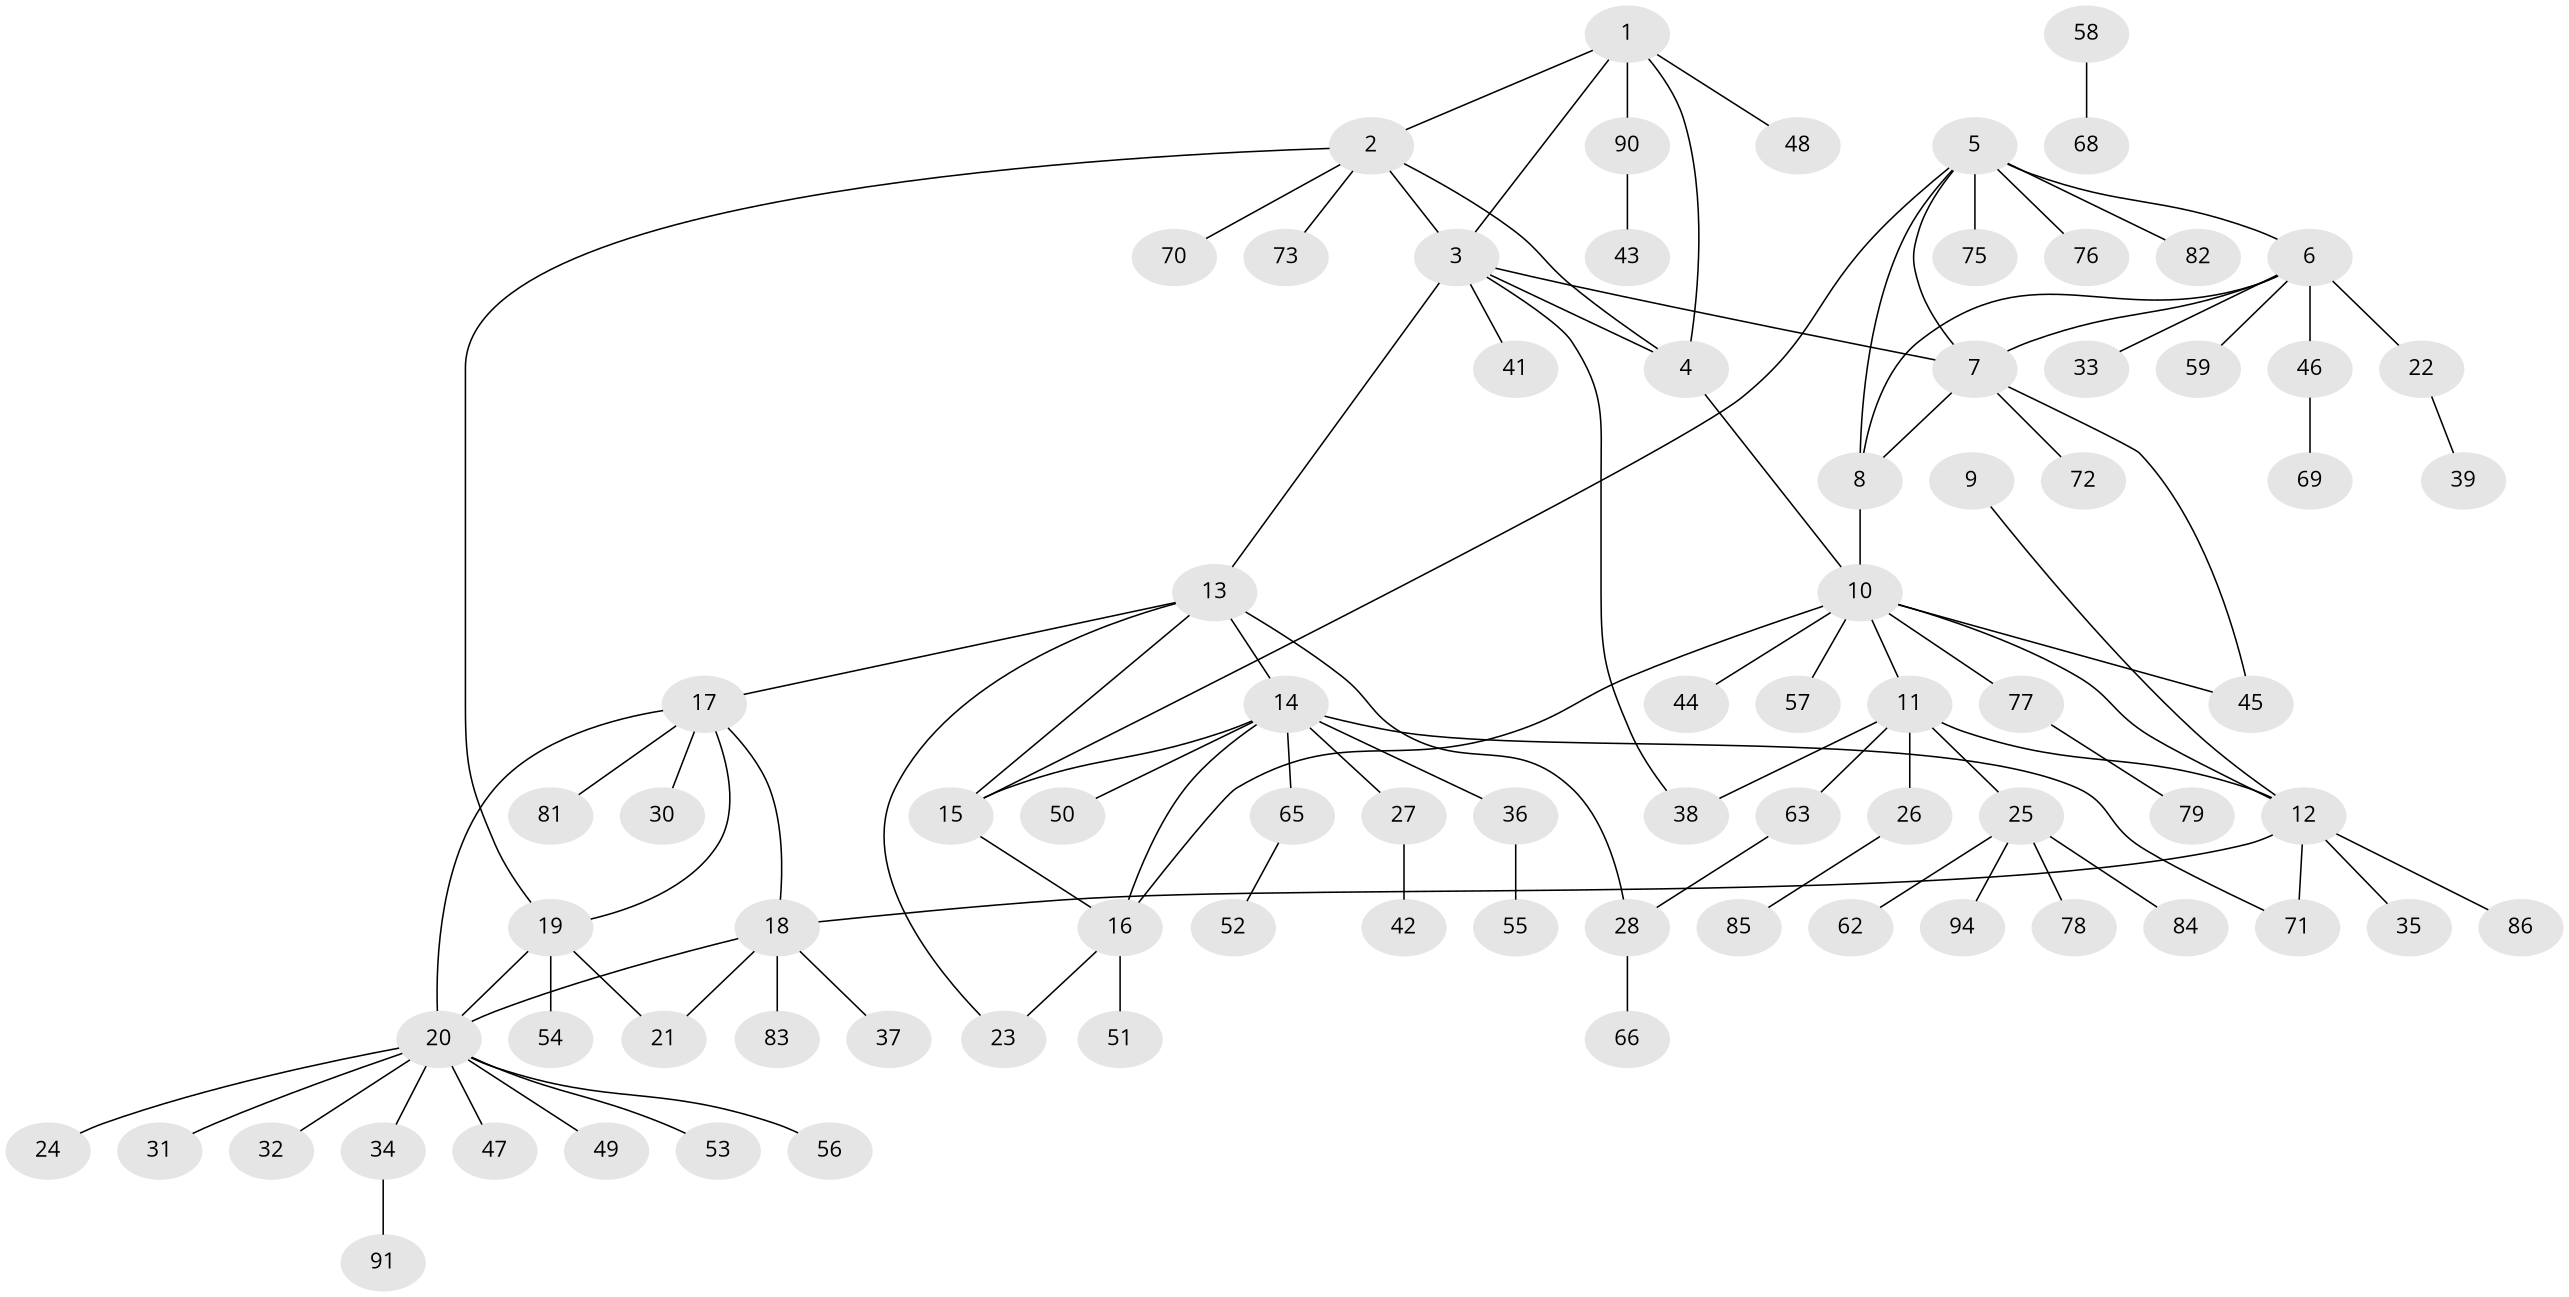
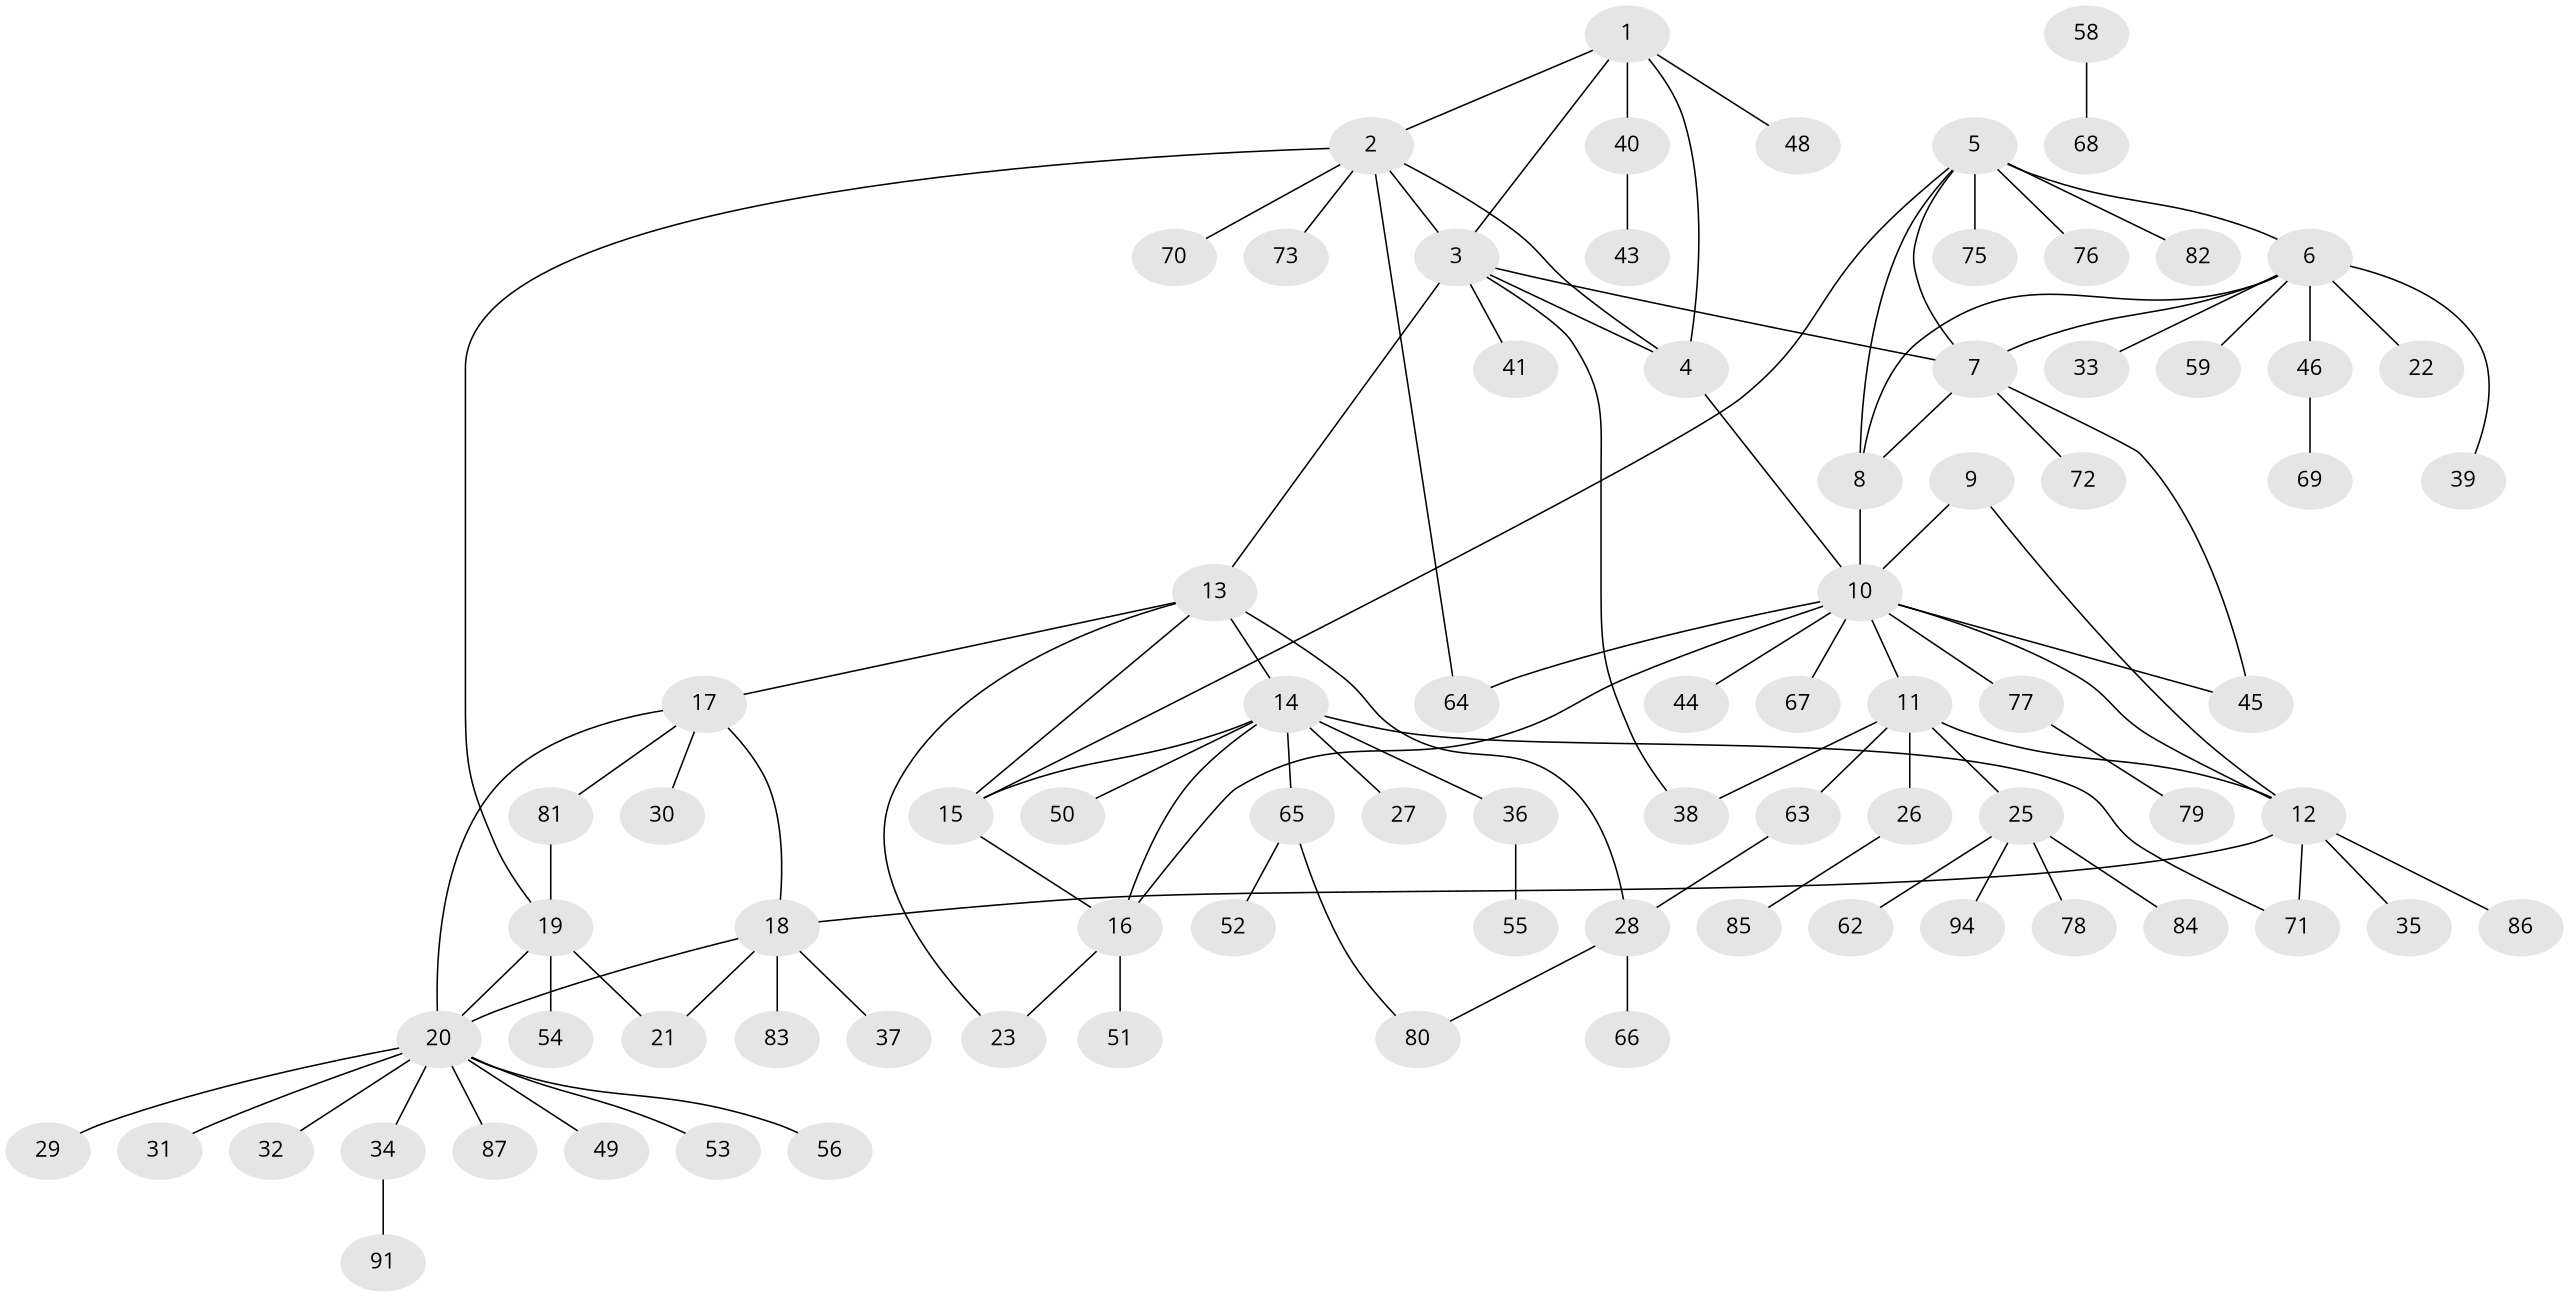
(1627, 146) -> (1627, 146)
(2443, 425) -> (2467, 327)
none -> (1916, 537)
none -> (1457, 704)
(1798, 704) -> (1798, 704)
(708, 858) -> (551, 872)
(1404, 928) -> none
none -> (1418, 1039)
(48, 1151) -> (48, 1151)
(495, 1151) -> (495, 1151)
